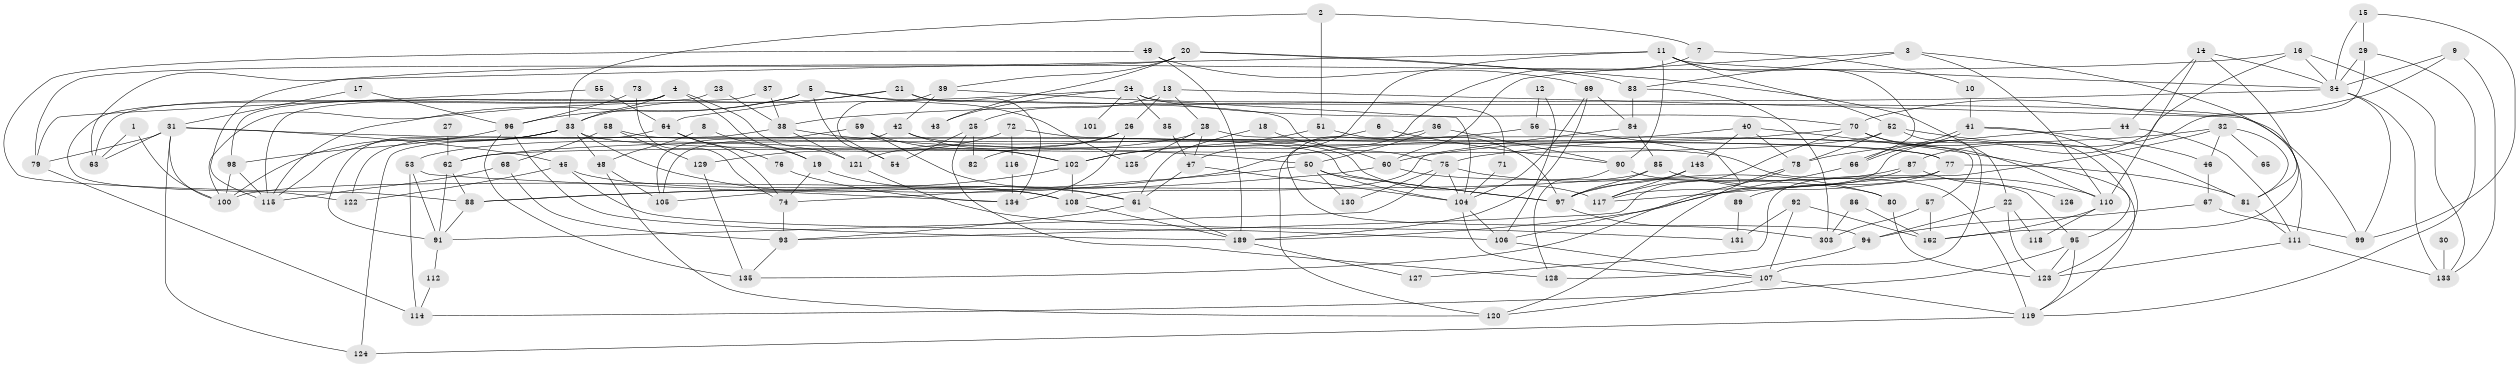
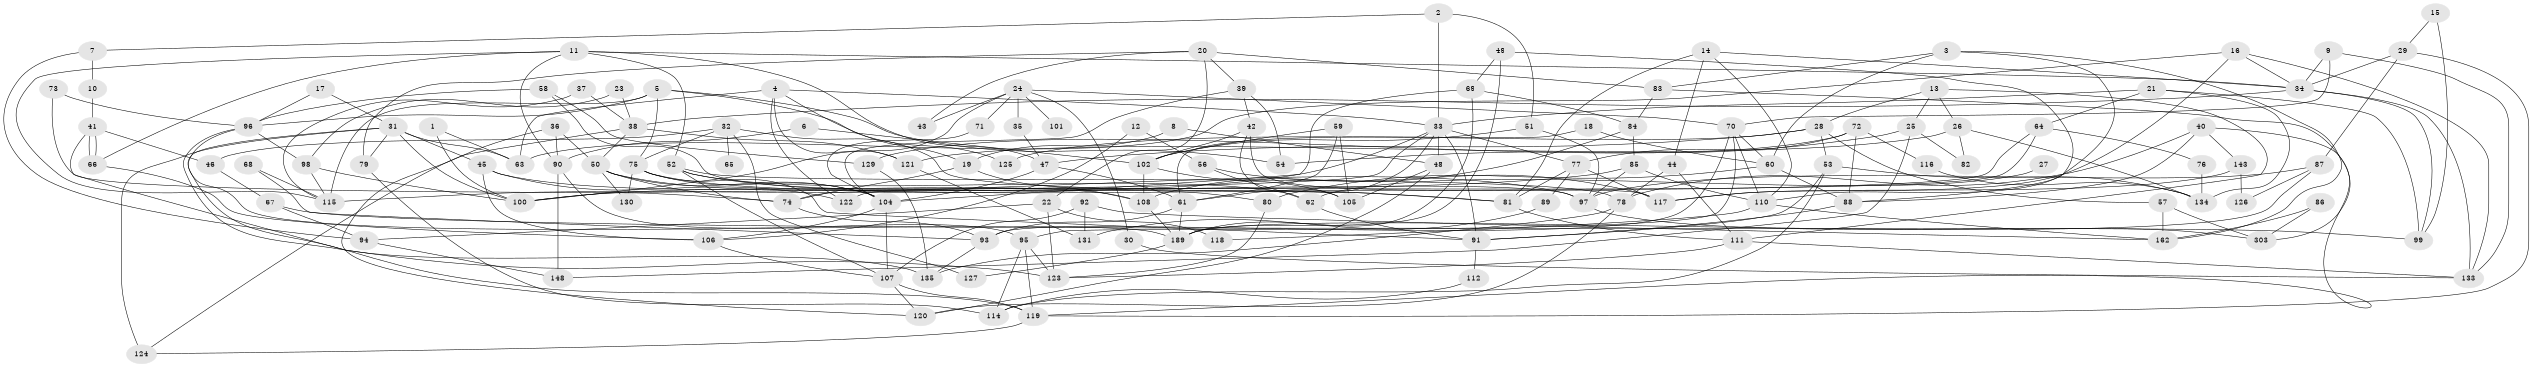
(2342, 49) -> none
(600, 89) -> none
none -> (1091, 136)
(558, 148) -> (394, 97)
(457, 181) -> (1853, 165)
(1629, 184) -> (2241, 184)
(1552, 278) -> (558, 278)
